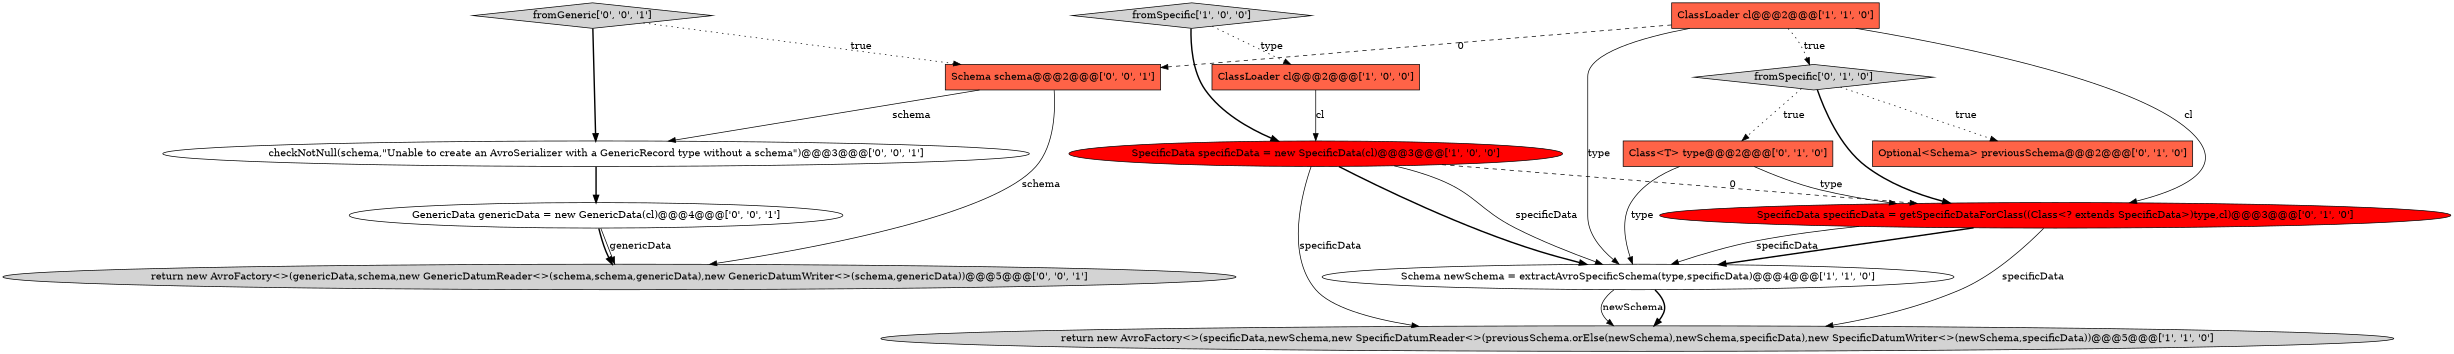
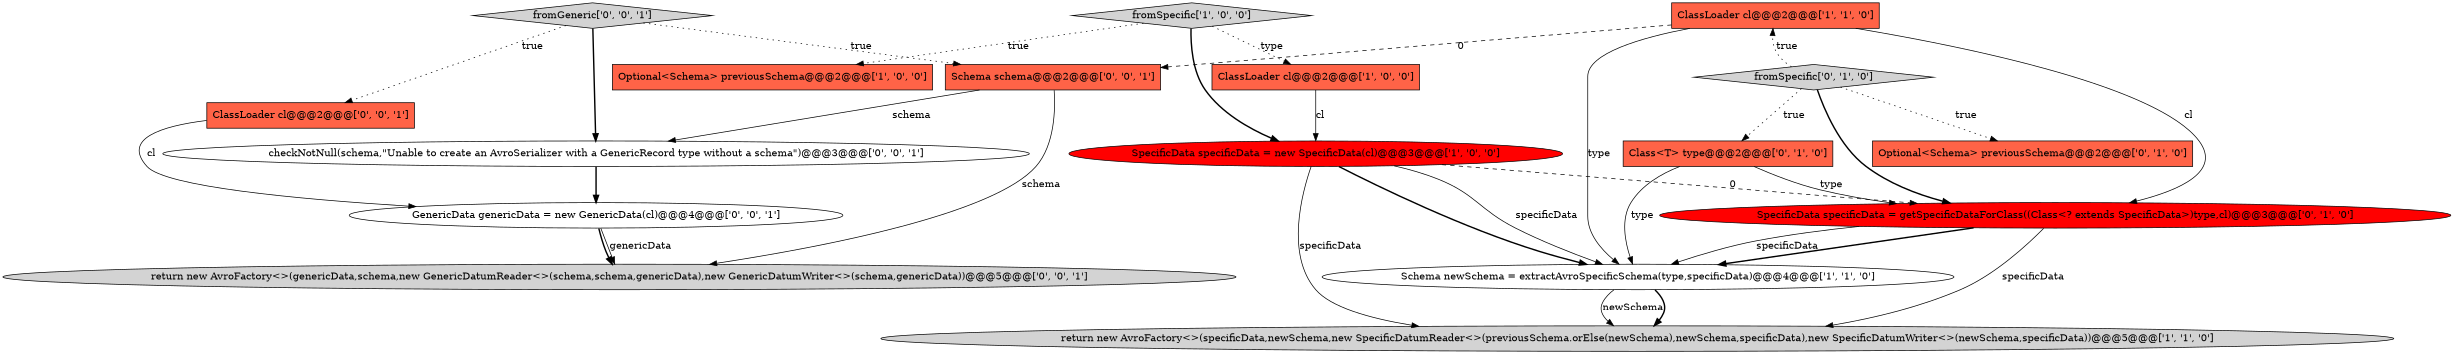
(1799, 42) -> (1777, 54)
none -> (772, 77)
none -> (311, 115)
